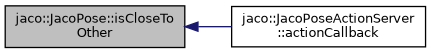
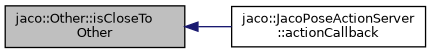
(95, 27) -> (95, 27)
